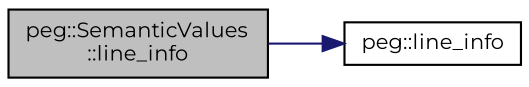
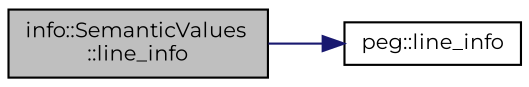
(138, 44) -> (138, 44)
